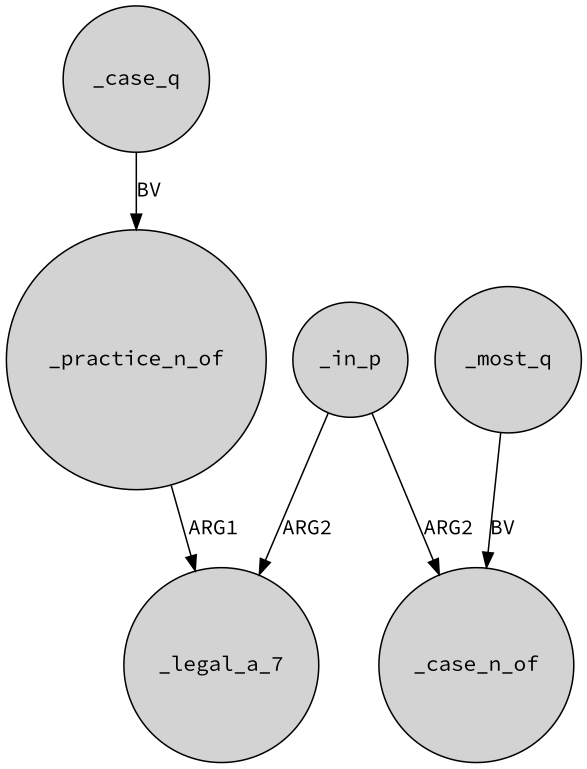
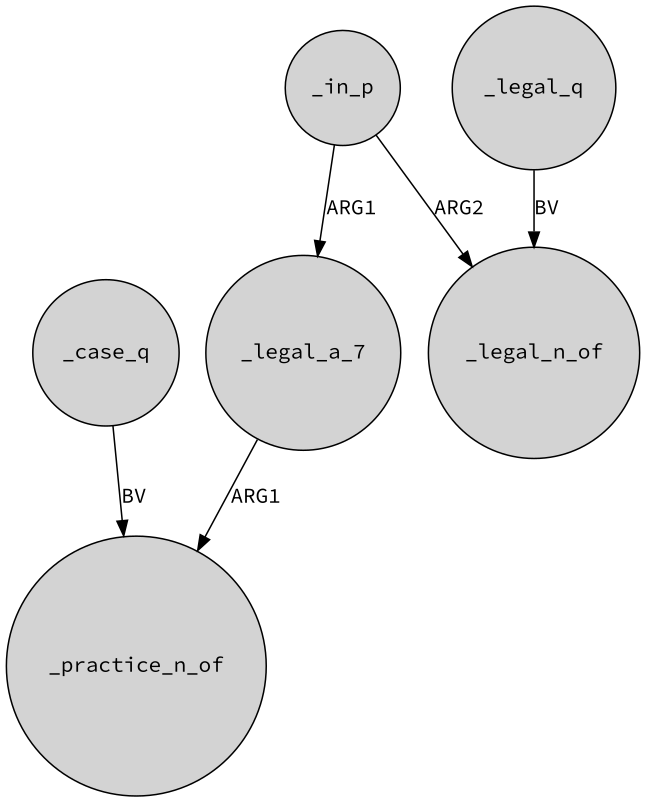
(508, 360) -> (534, 88)
(181, 521) -> (231, 488)
(308, 529) -> (352, 209)
(476, 665) -> (534, 353)
